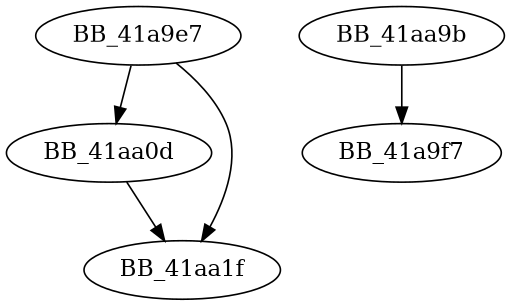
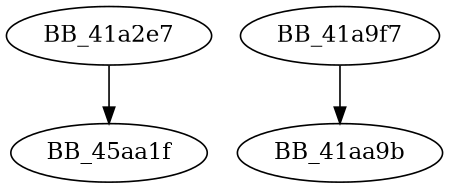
(138, 36) -> (109, 36)
(402, 86) -> (340, 86)
(109, 153) -> none
(182, 270) -> (109, 153)
